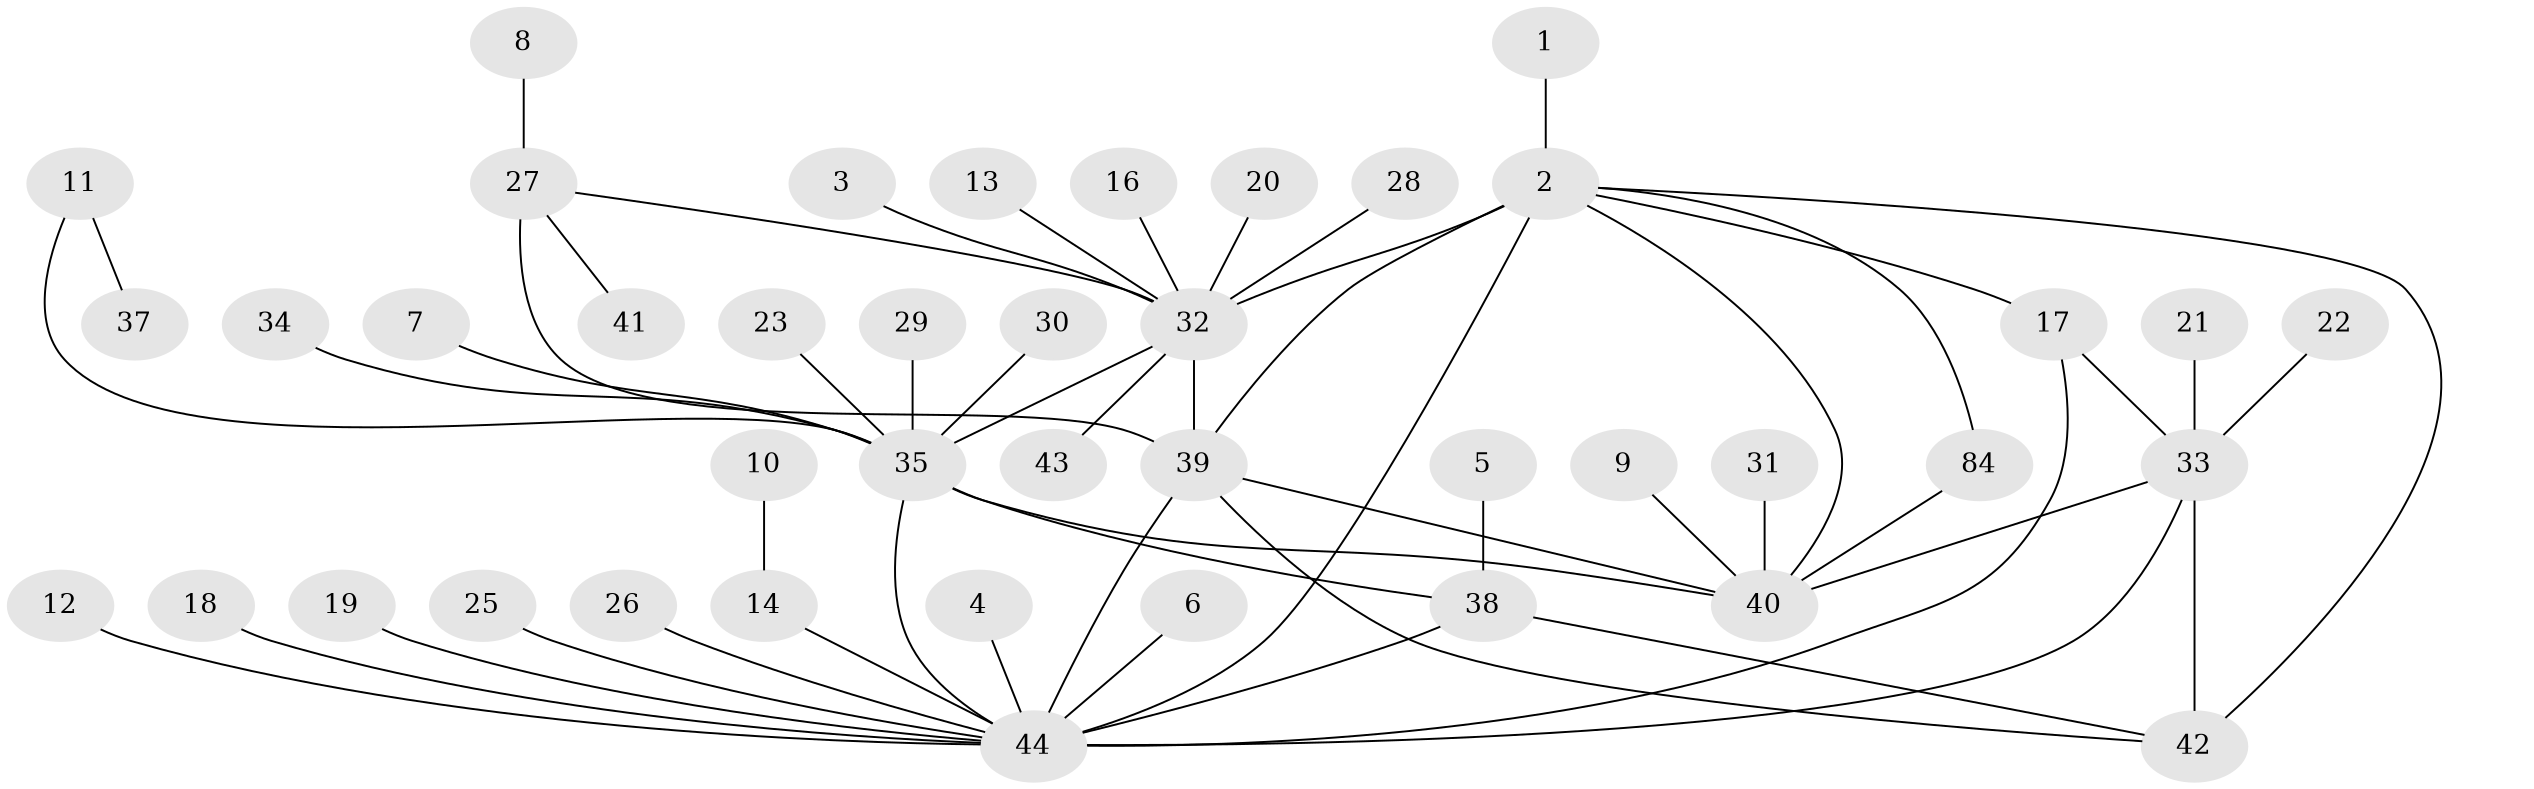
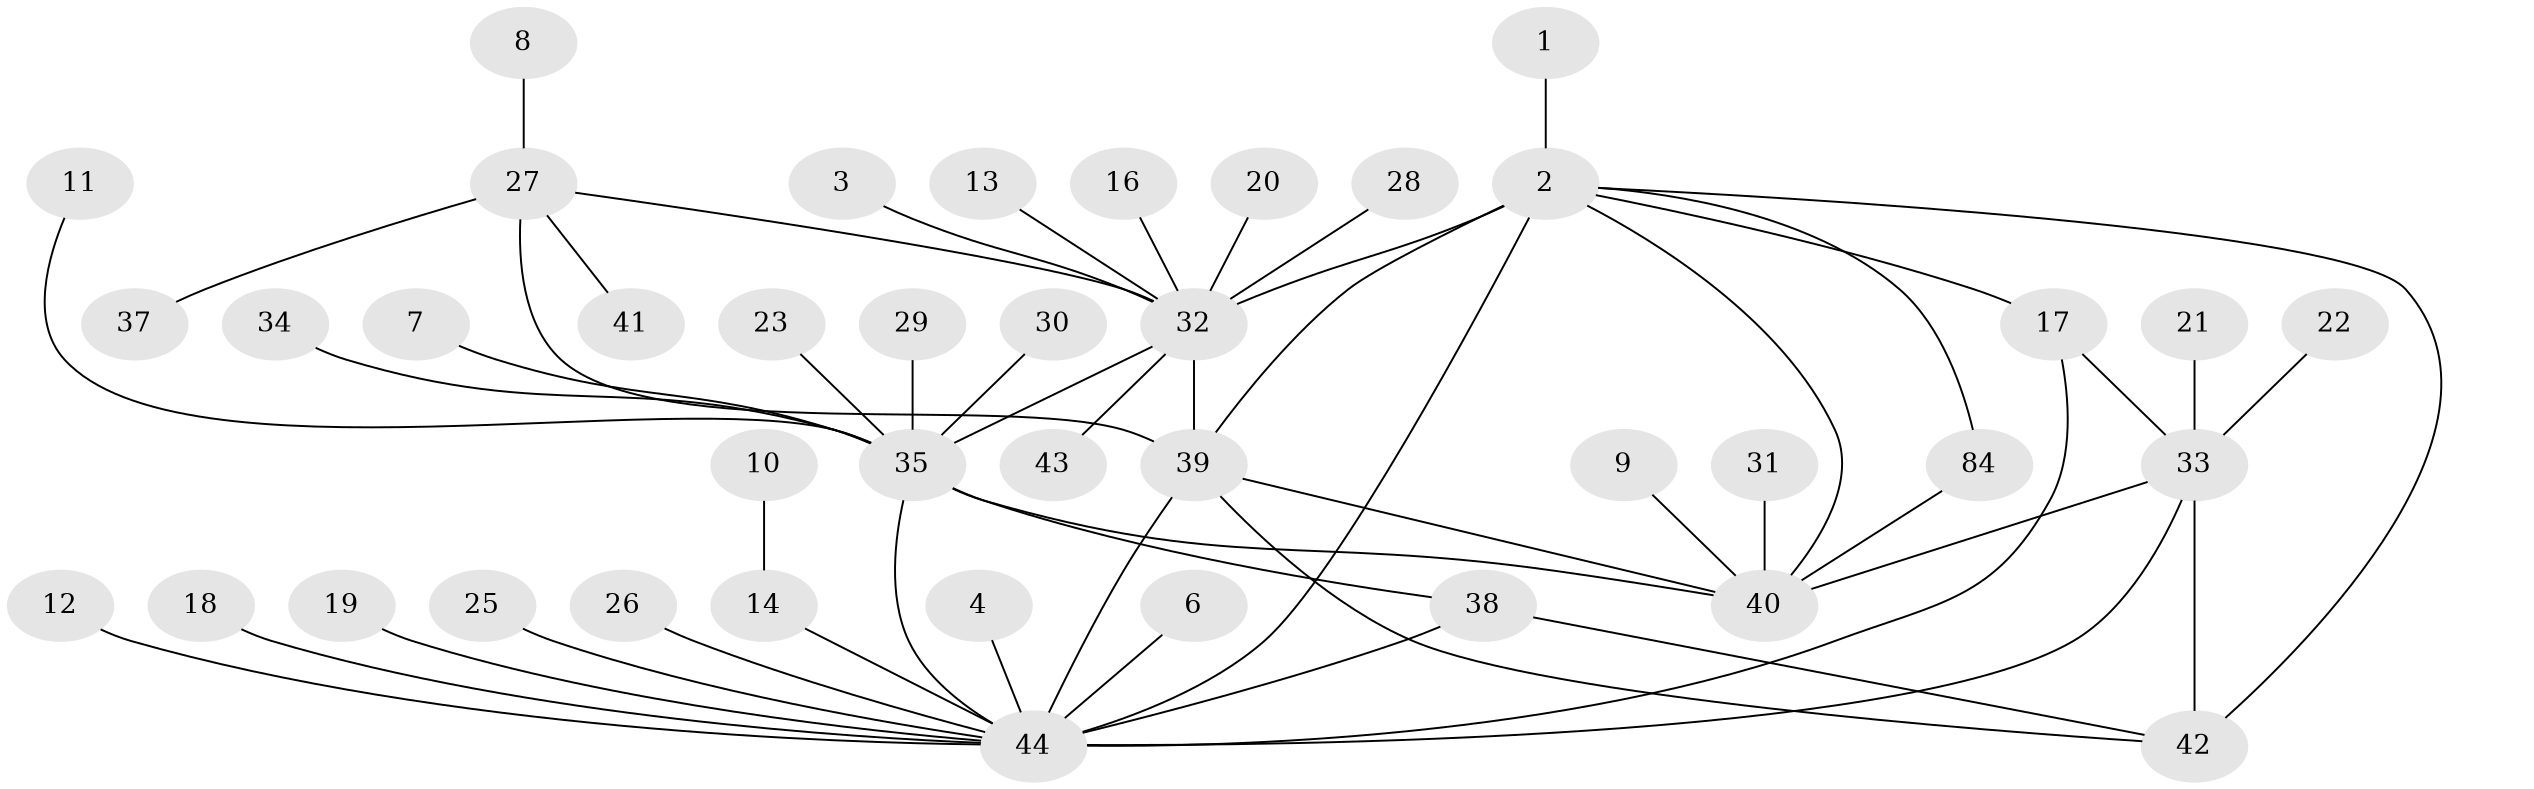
(108, 254) -> (325, 246)
(1483, 465) -> none
